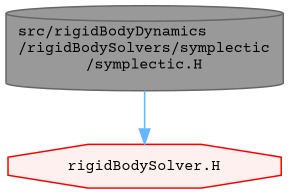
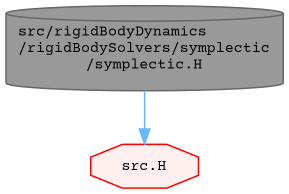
(145, 166) -> (145, 166)
